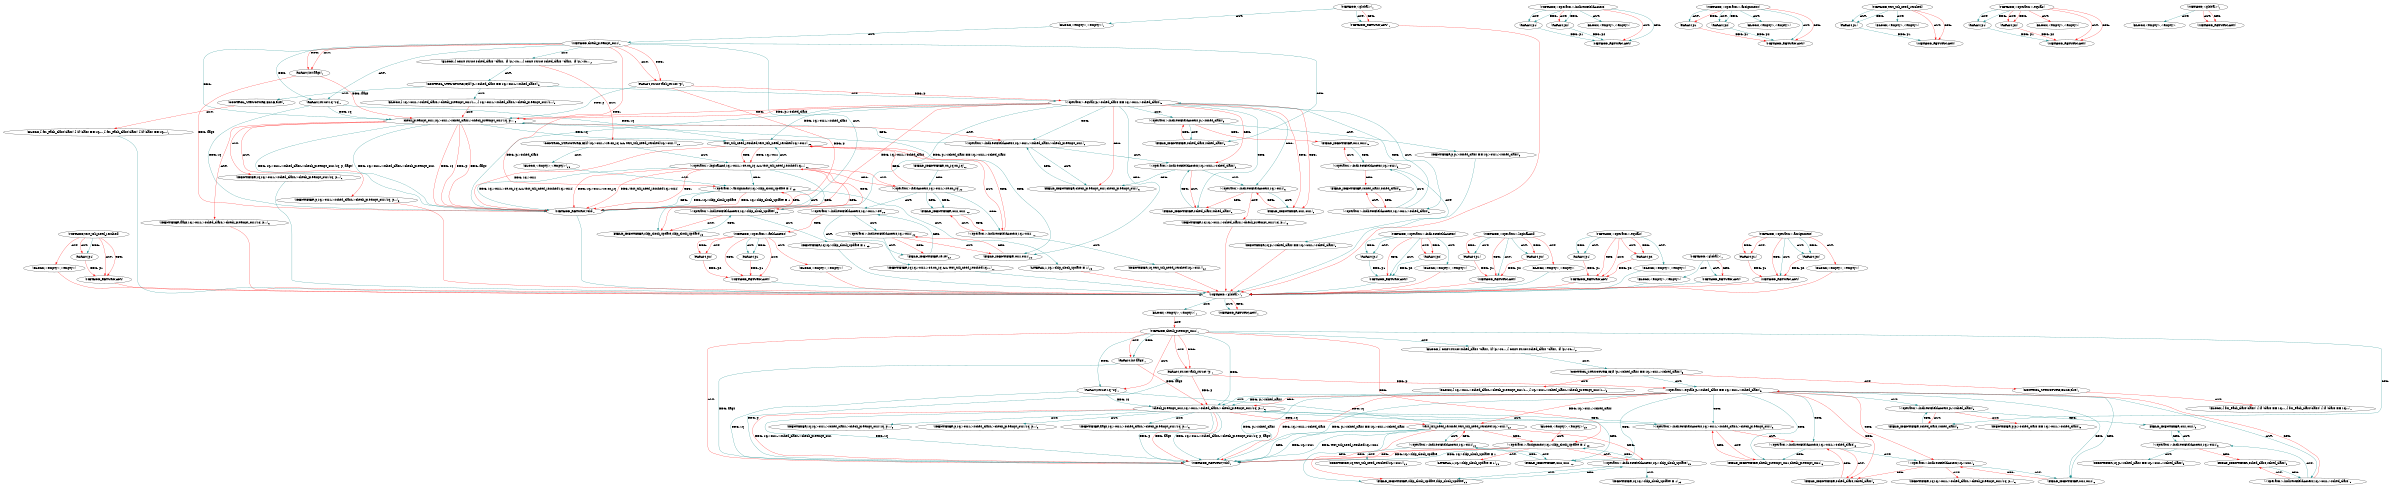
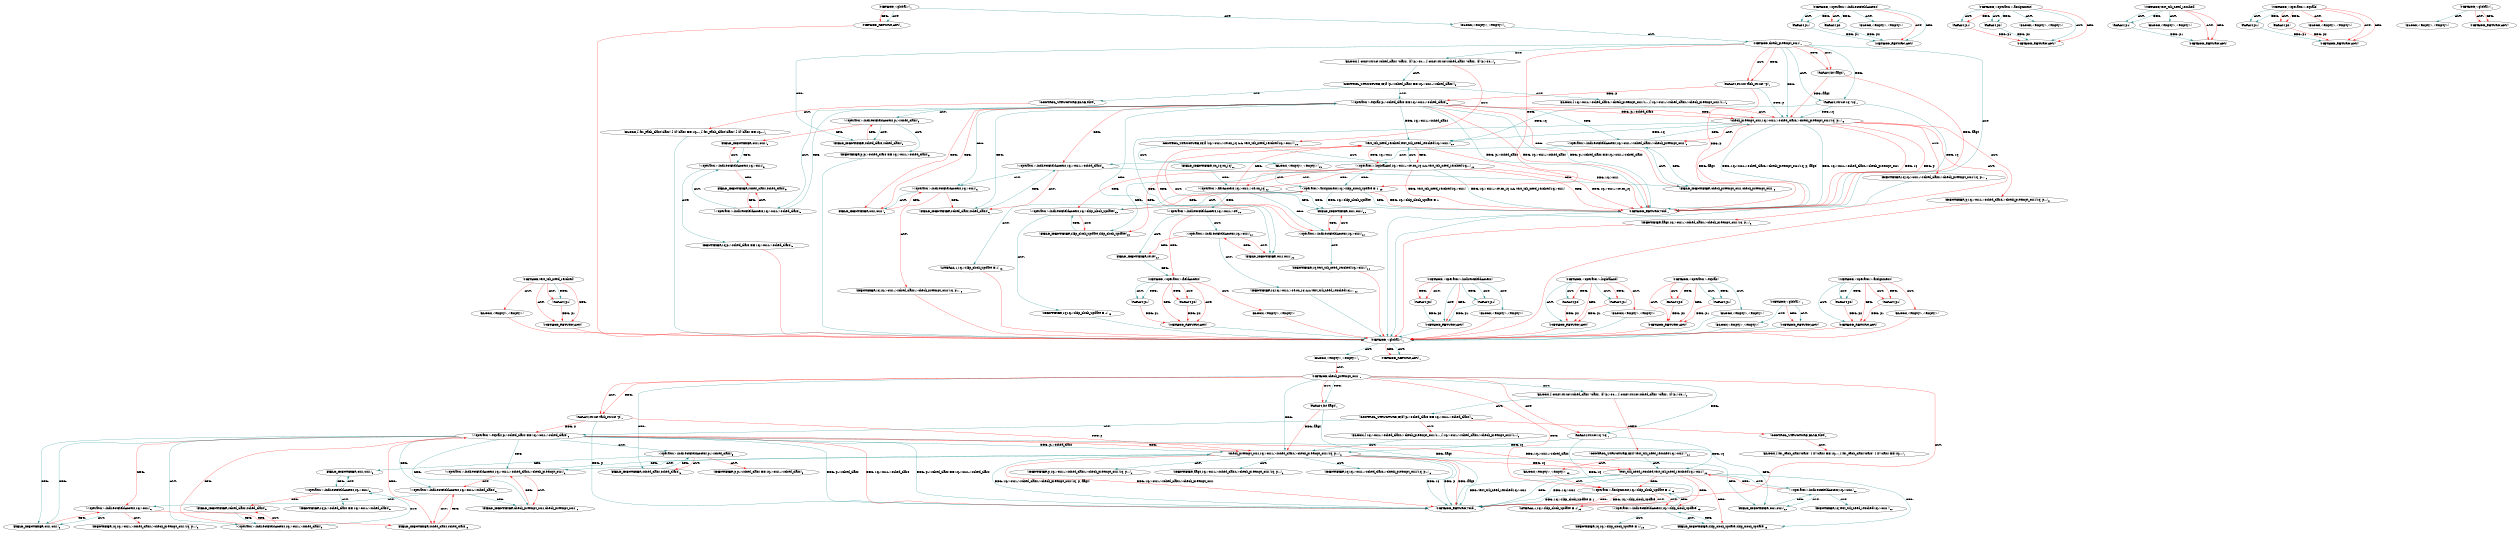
(909, 200) -> (1231, 200)
(917, 223) -> (1155, 268)
none -> (1640, 454)
